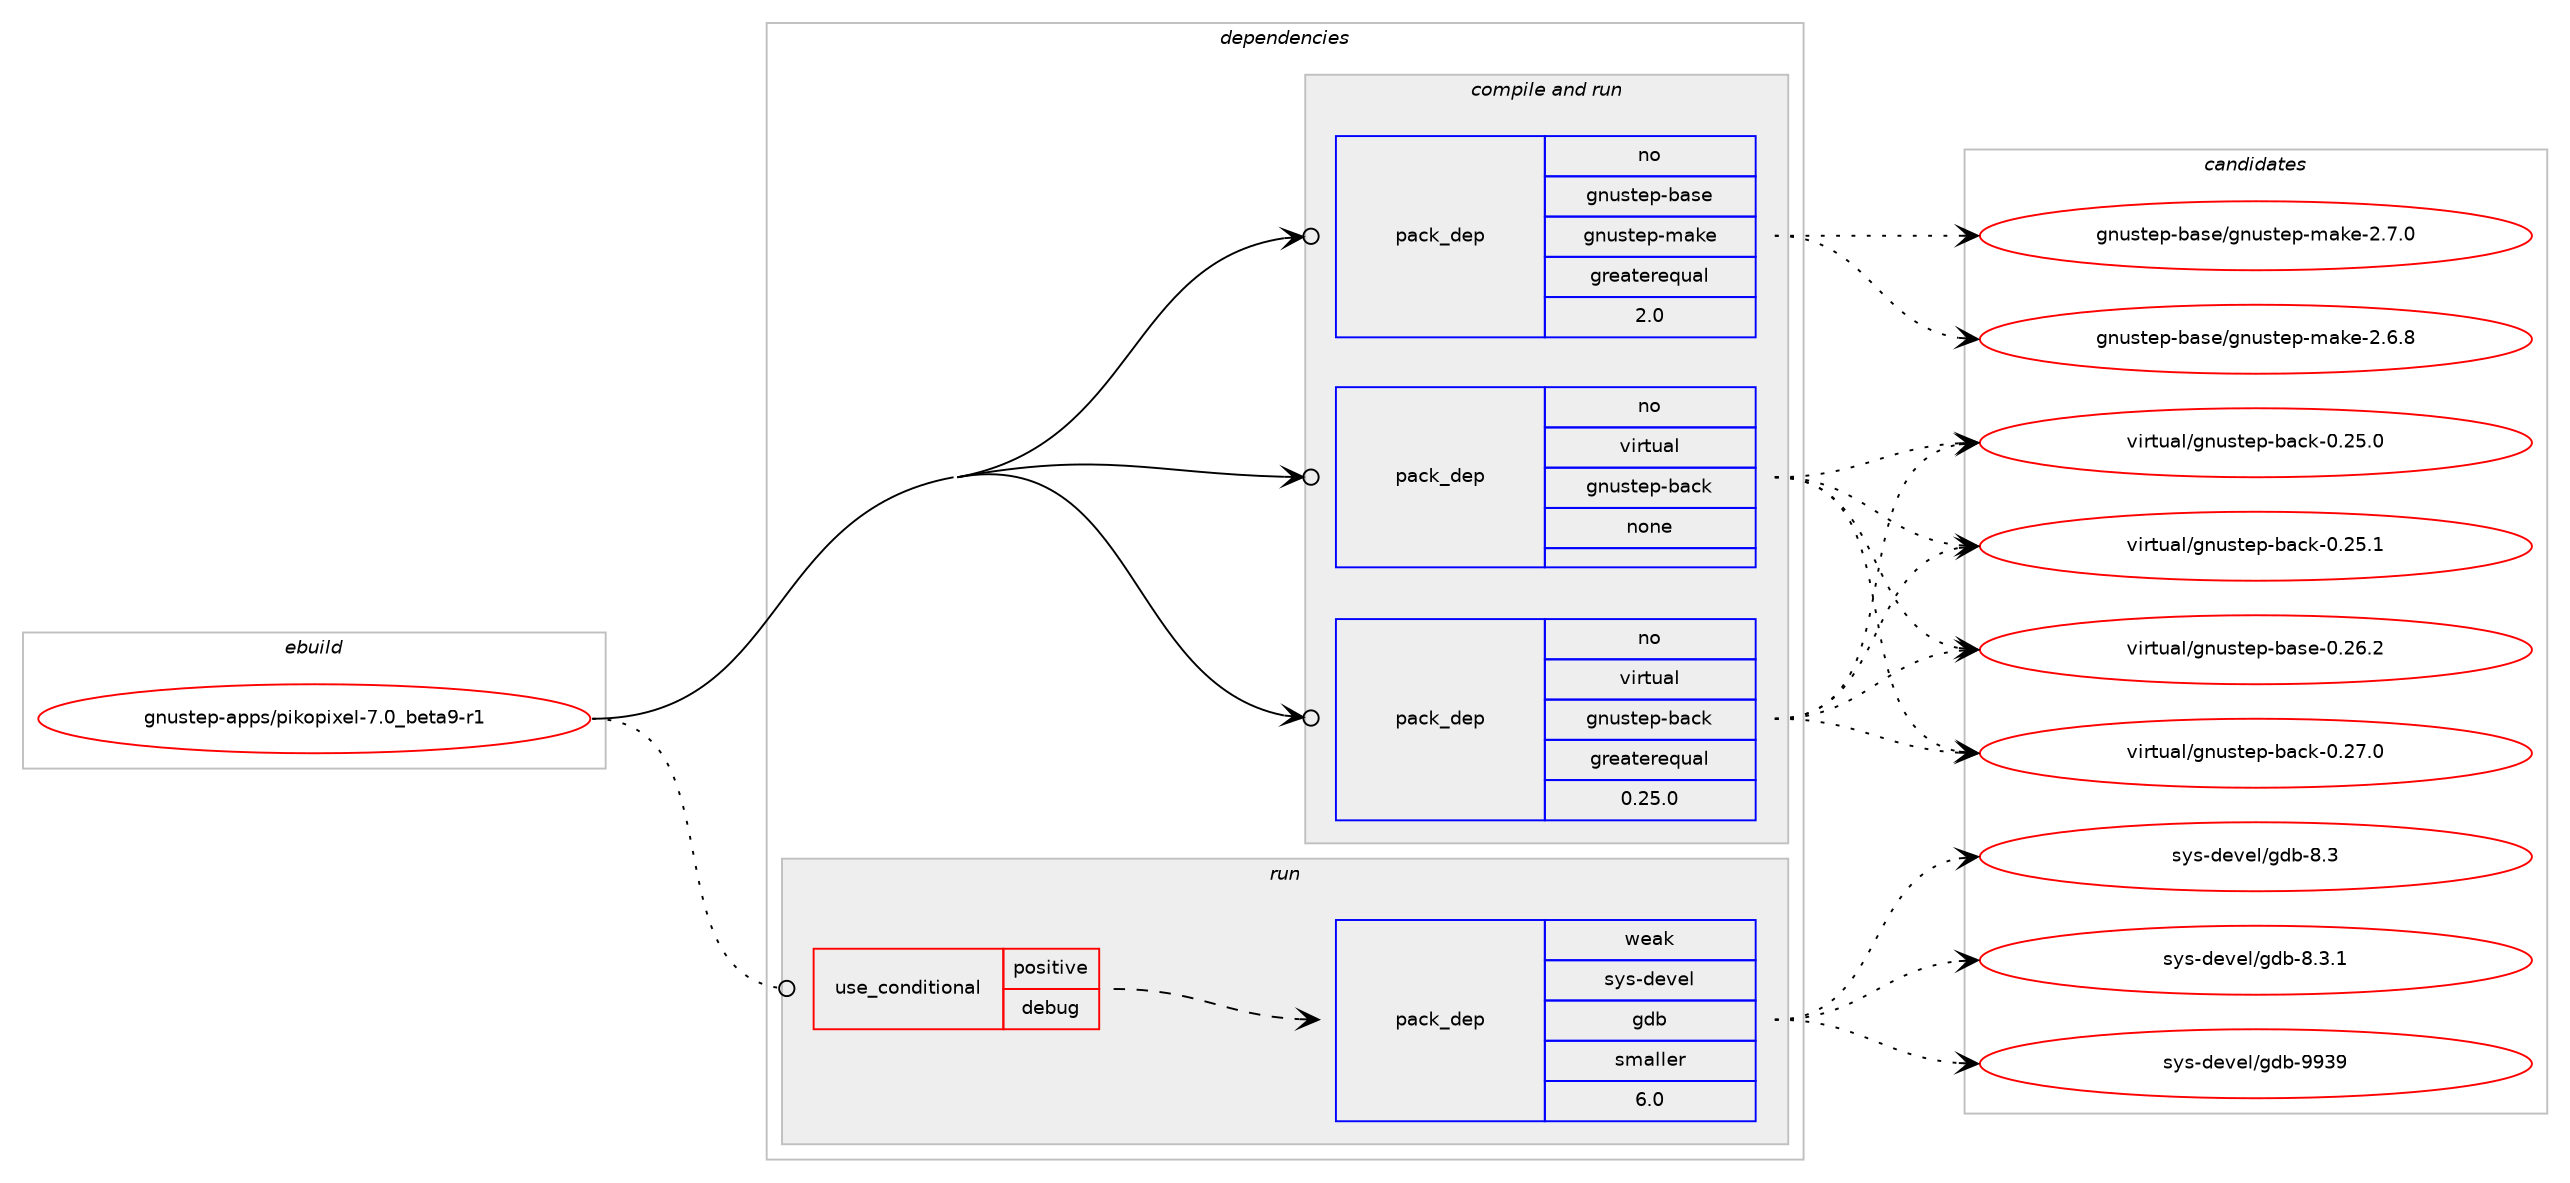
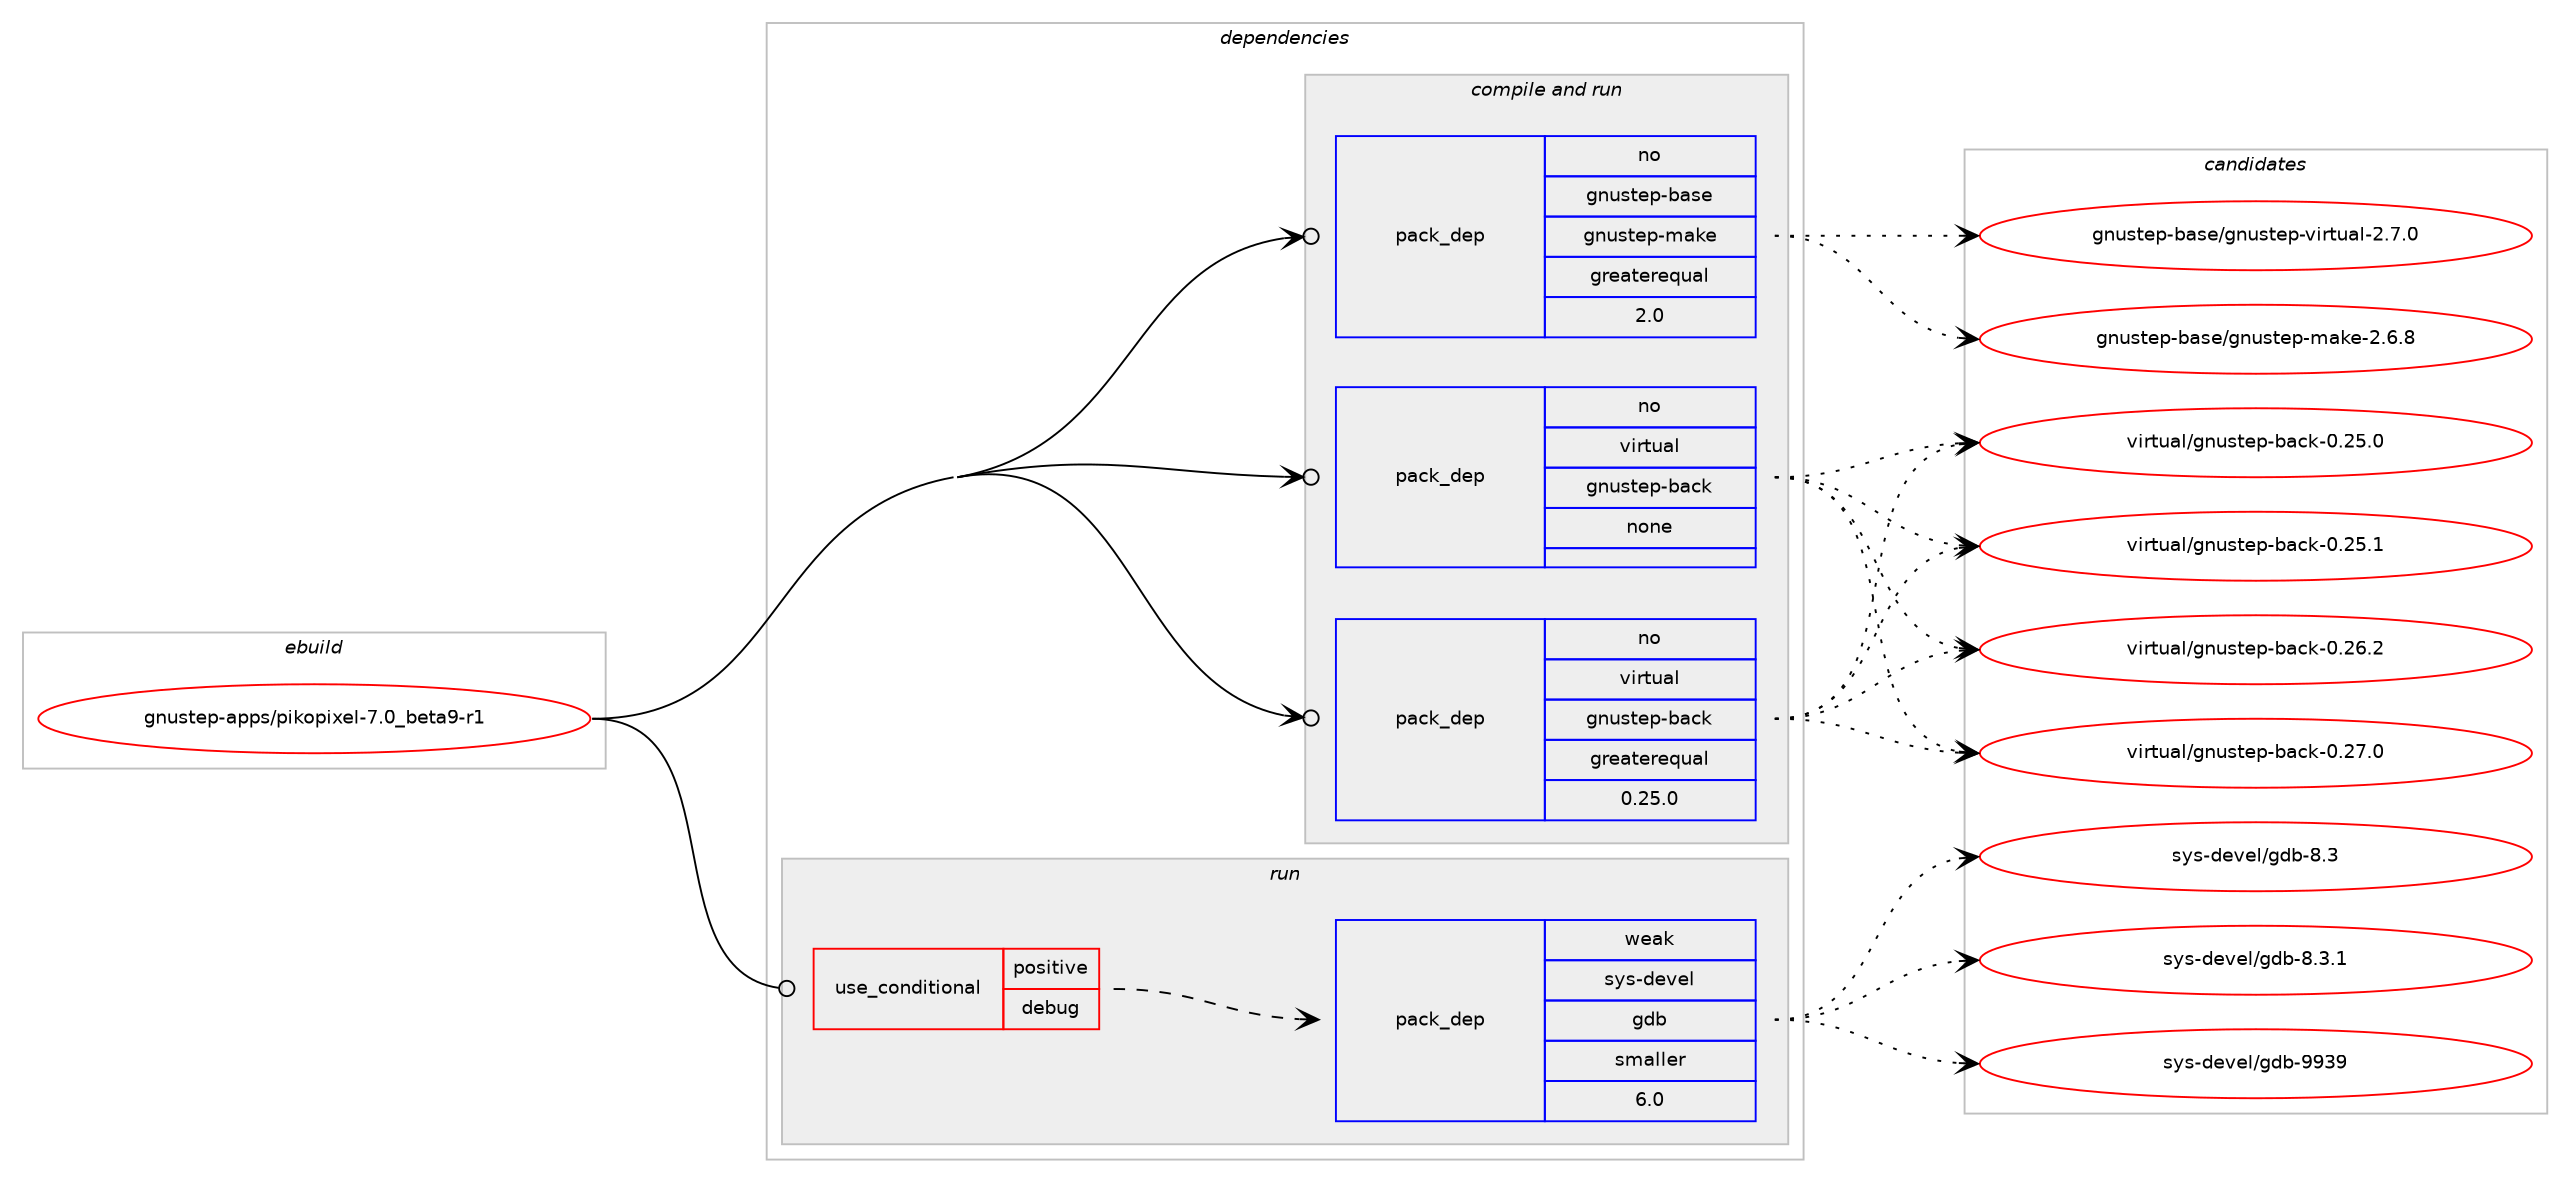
(2256, 236) -> (2256, 236)
(2256, 650) -> (2256, 650)
(692, 846) -> (692, 846)
